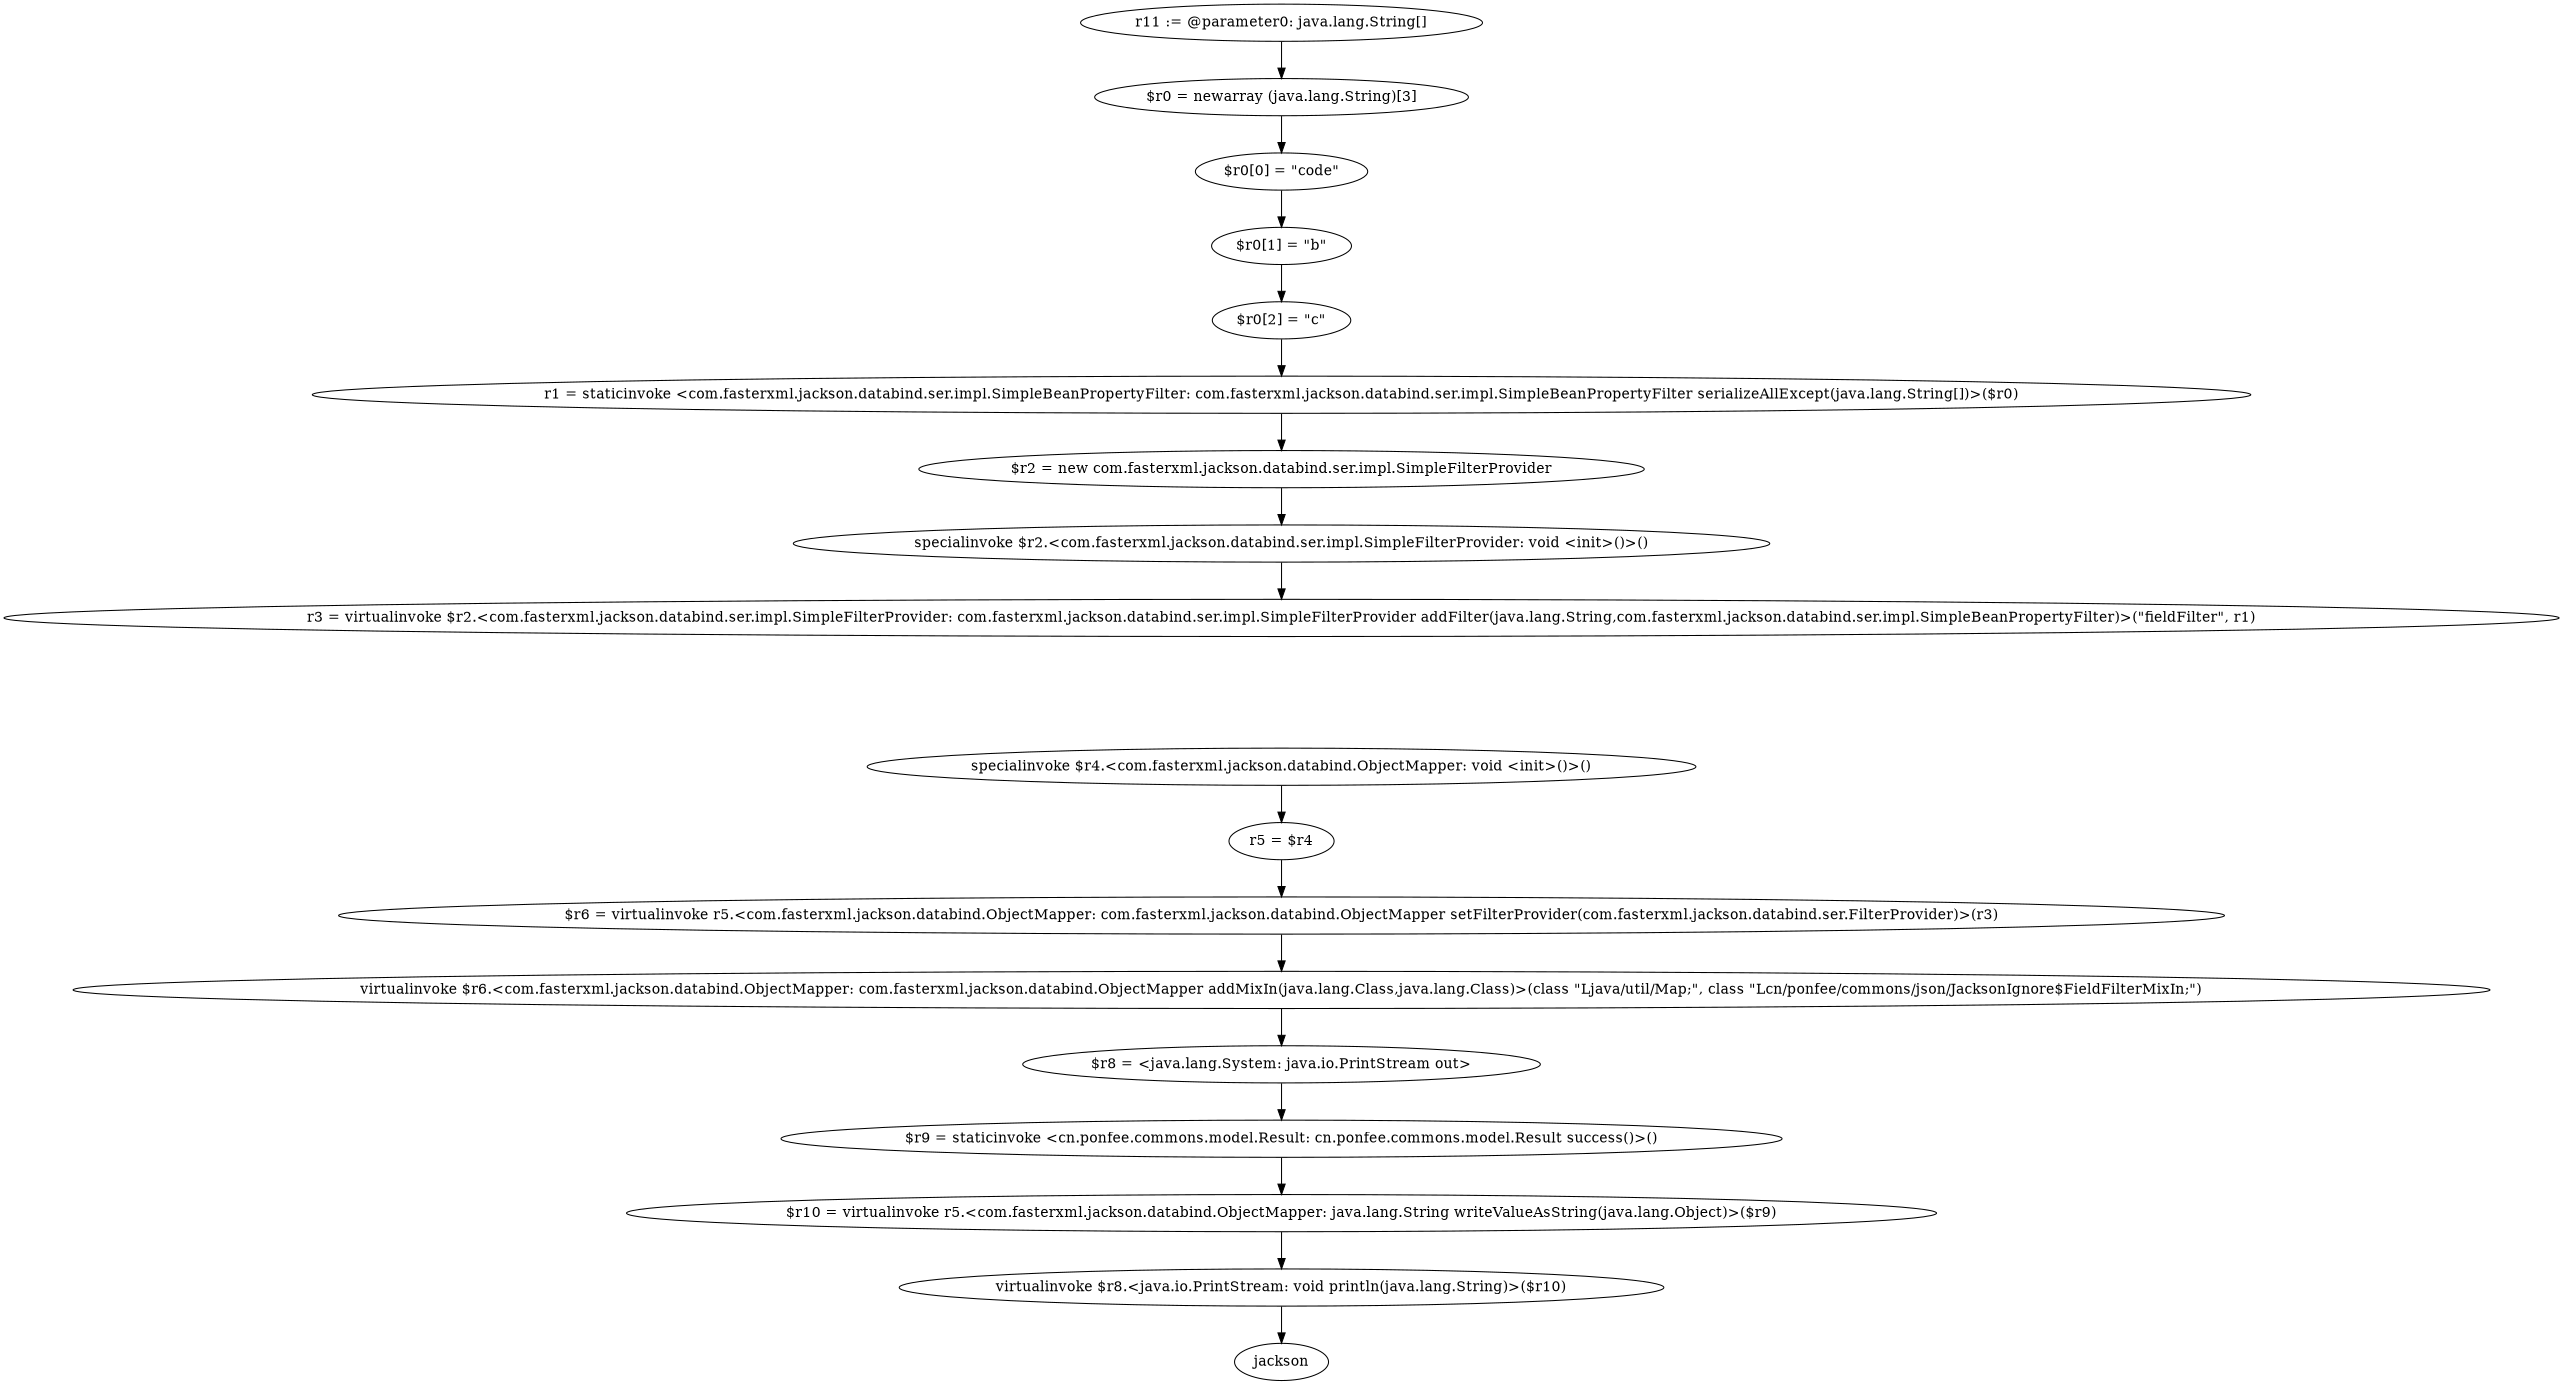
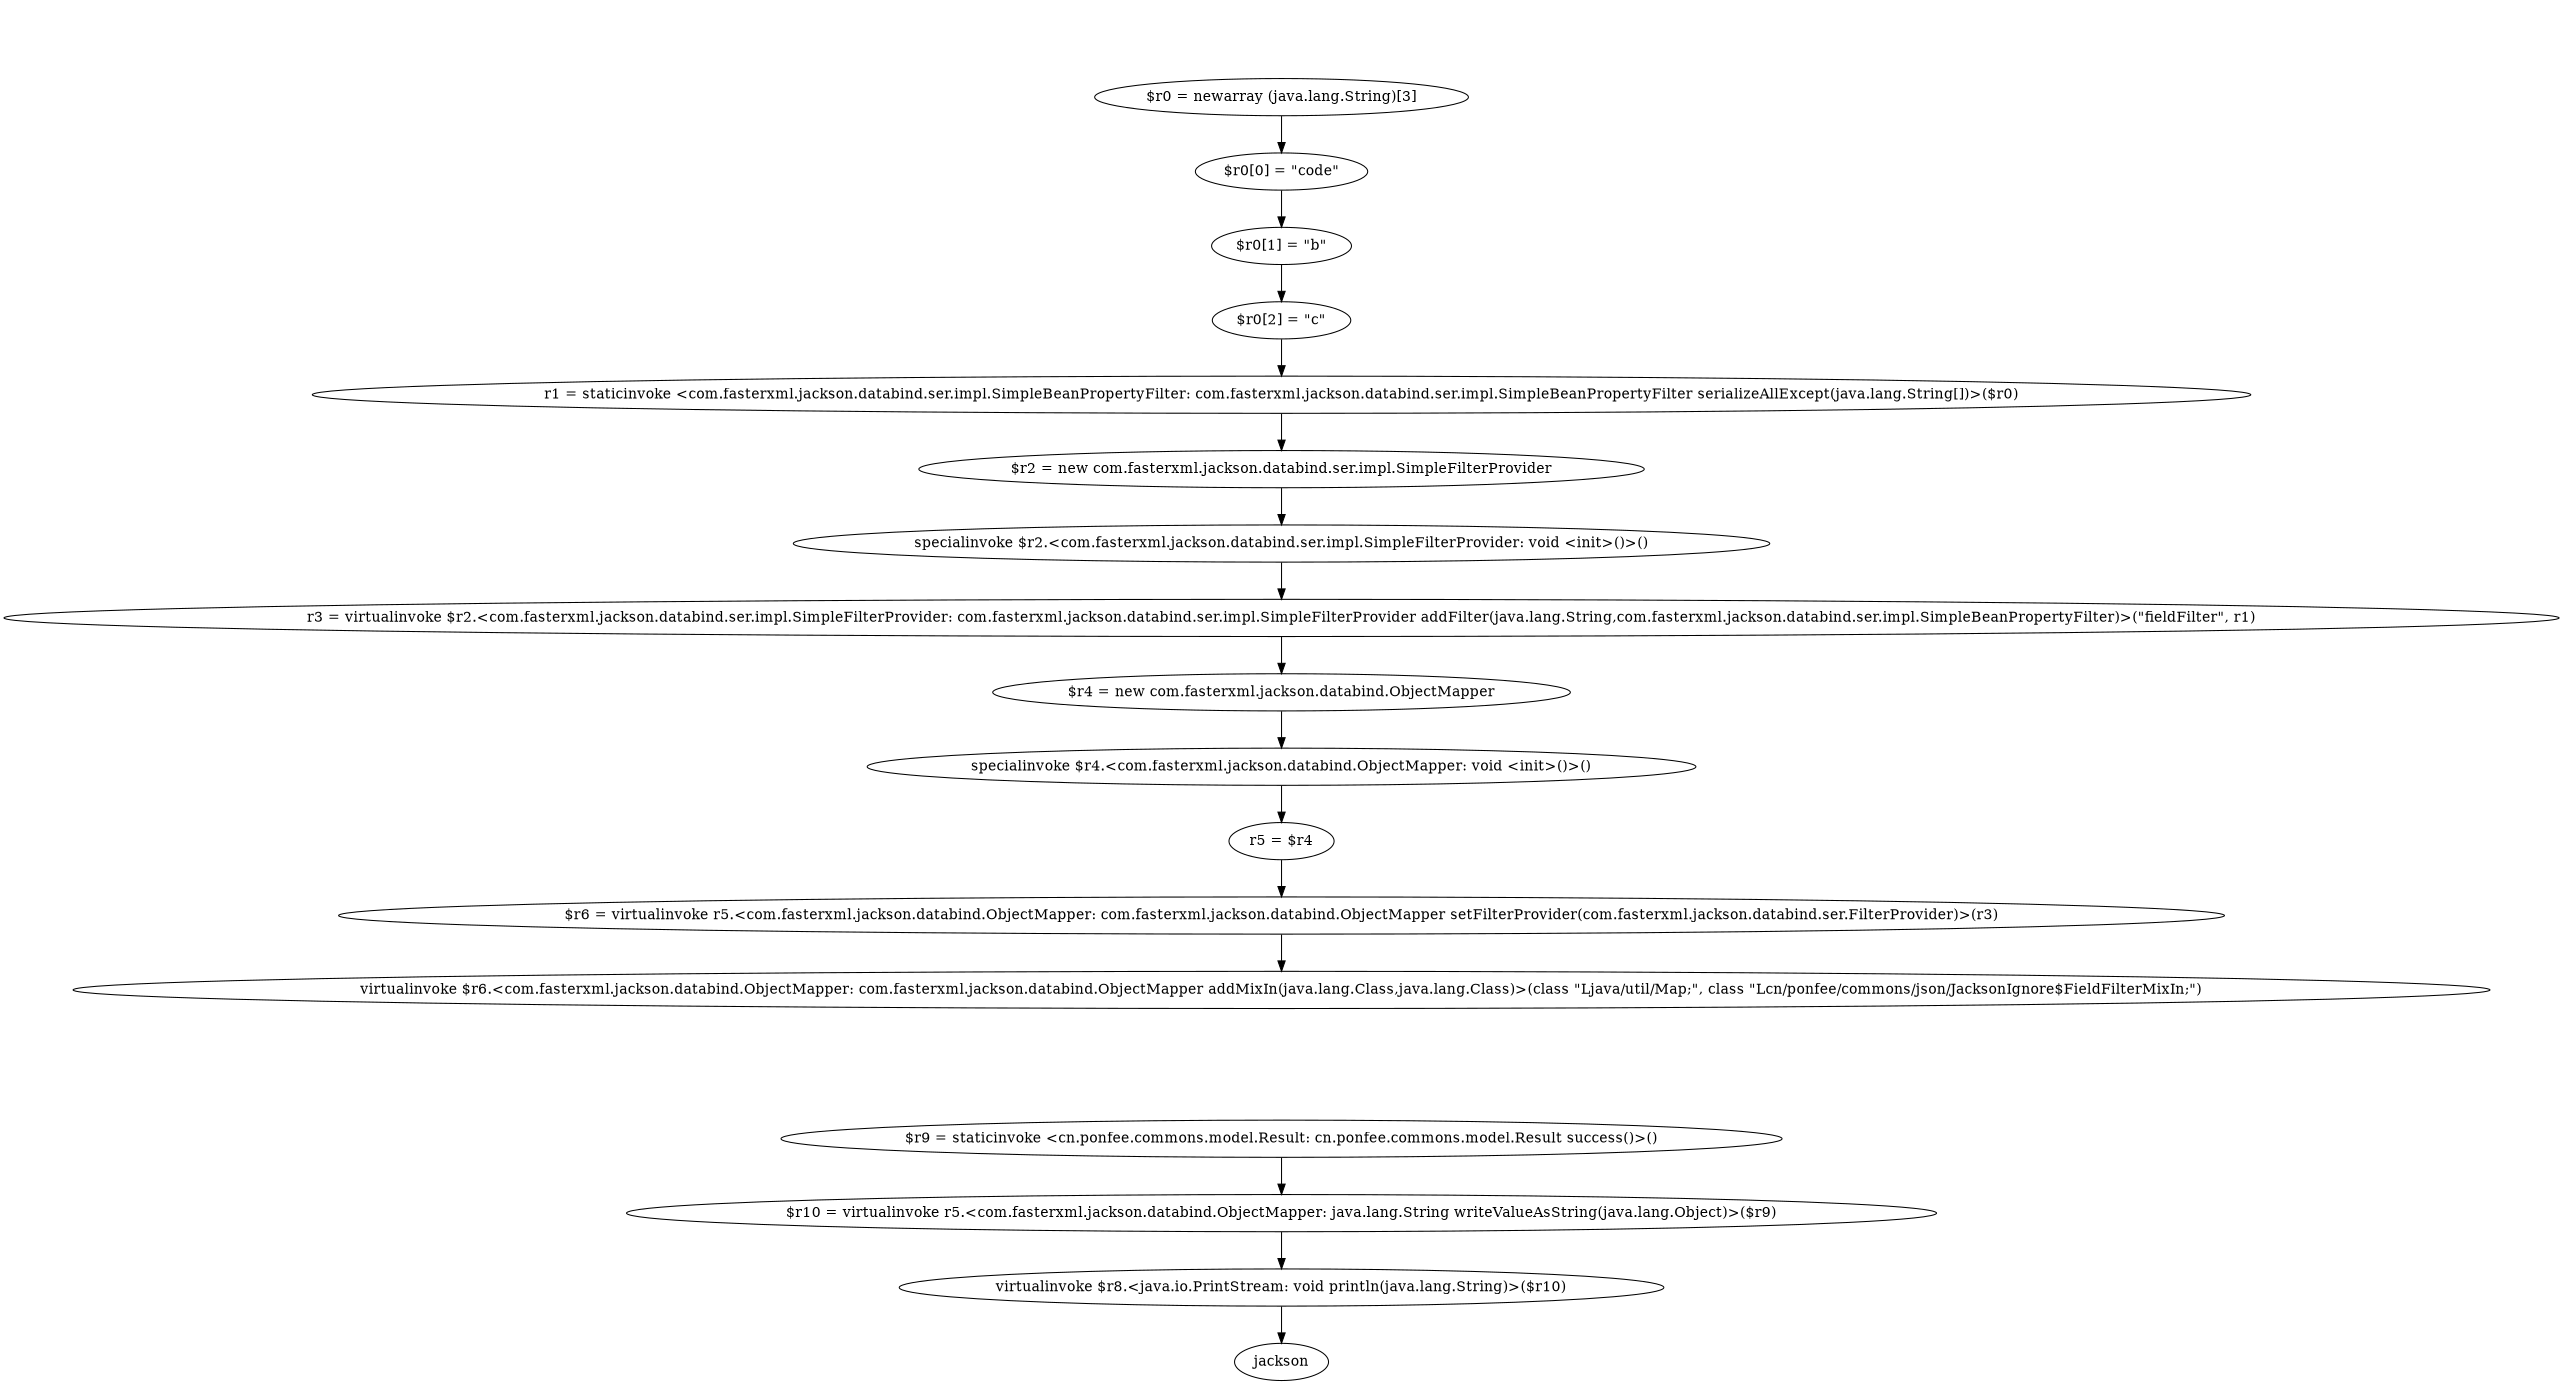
(1282, 23) -> none
none -> (1282, 692)
(1282, 1064) -> none
